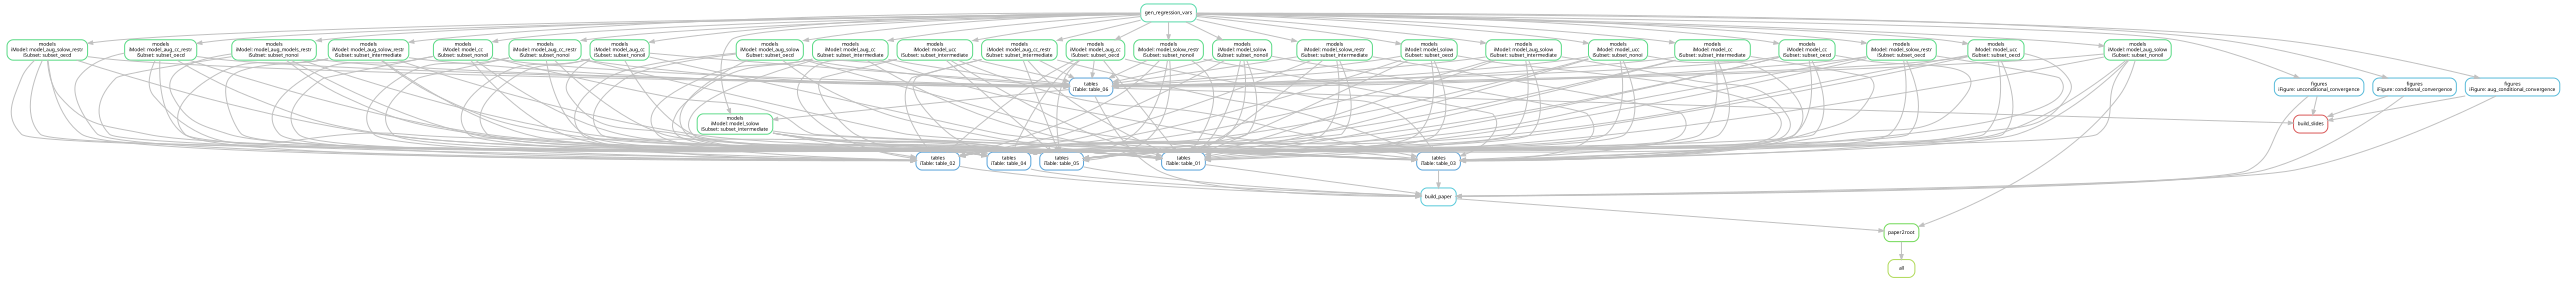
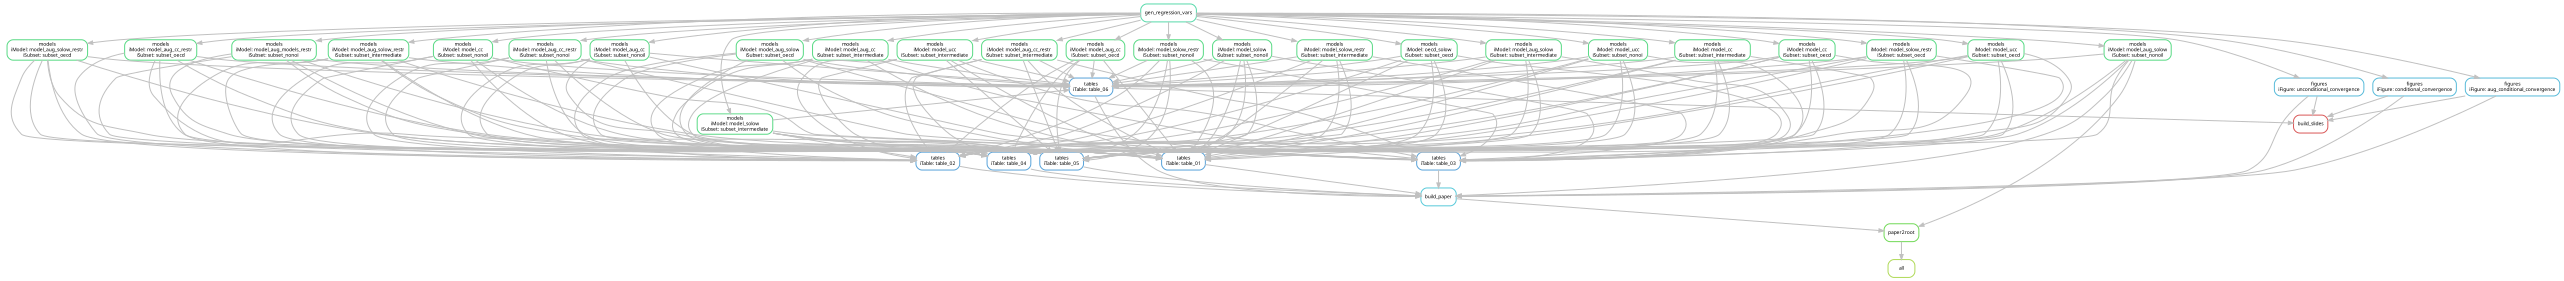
(1429, 50) -> (1429, 50)
(1317, 98) -> none
(931, 103) -> (911, 106)
(1660, 129) -> (1813, 172)
